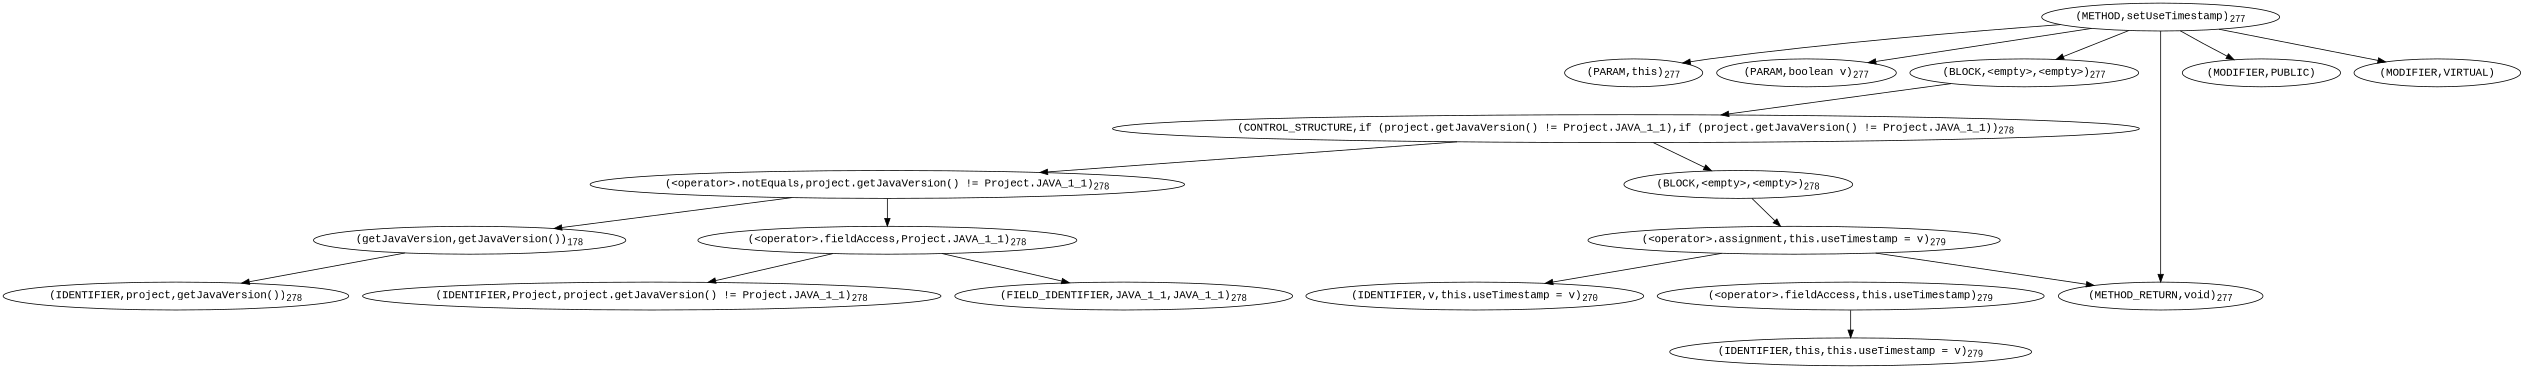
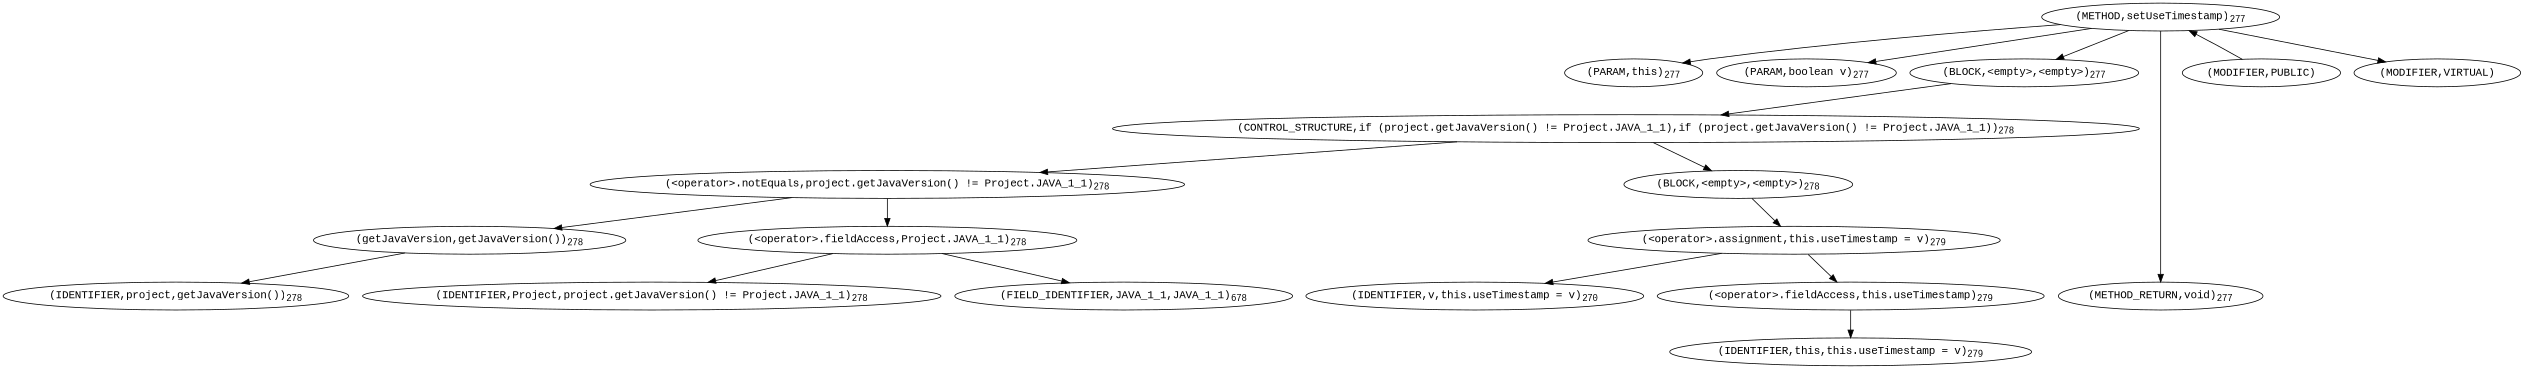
(2204, 44) -> (2219, 47)
(575, 239) -> (575, 239)
(1981, 269) -> (1820, 266)
(1239, 295) -> (1239, 295)
